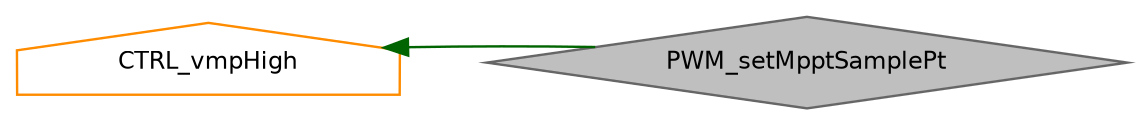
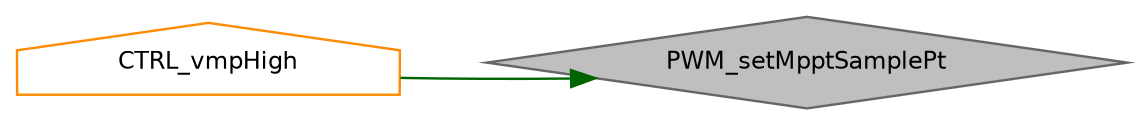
(502, 46) -> (485, 79)
